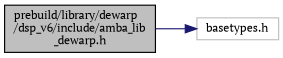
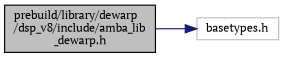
(80, 29) -> (80, 29)
